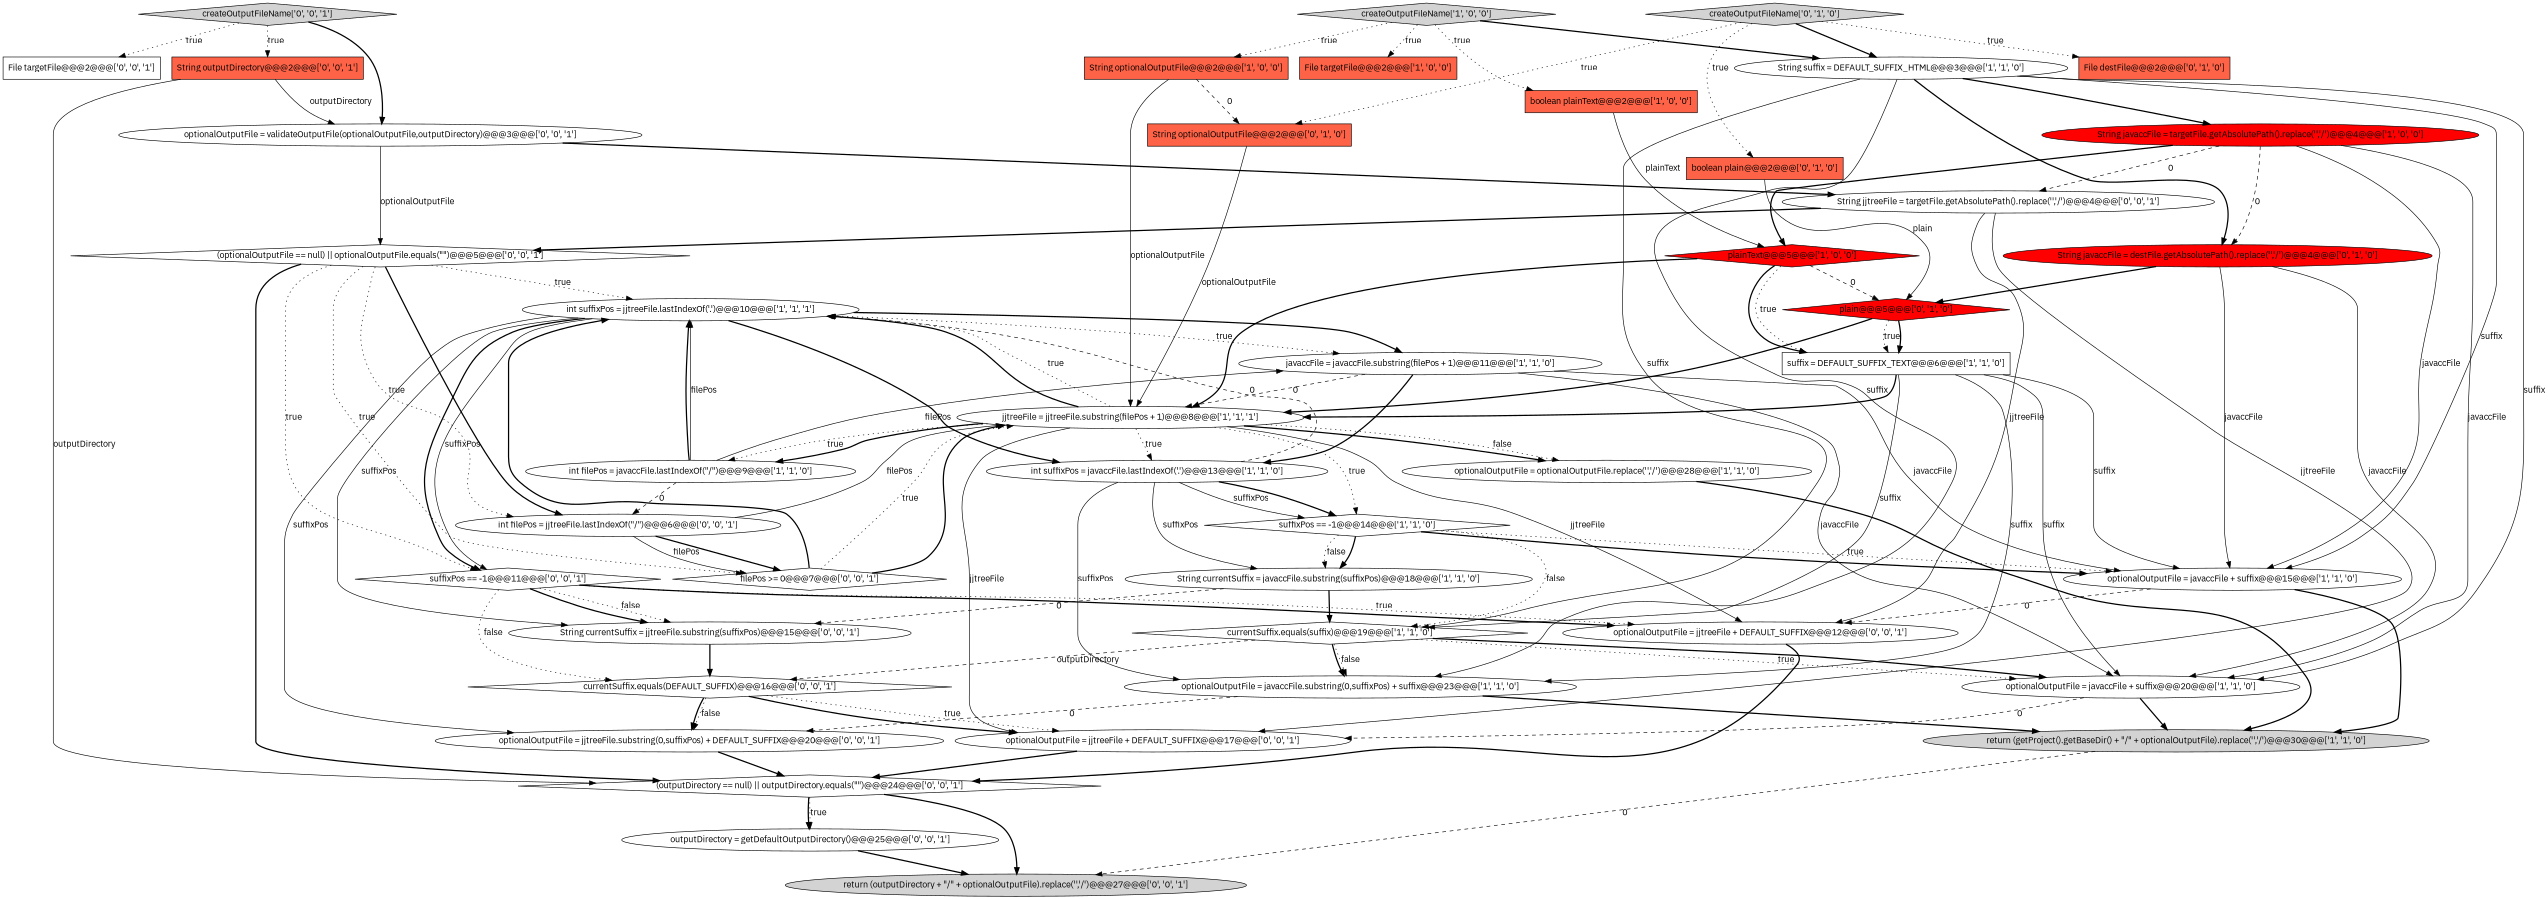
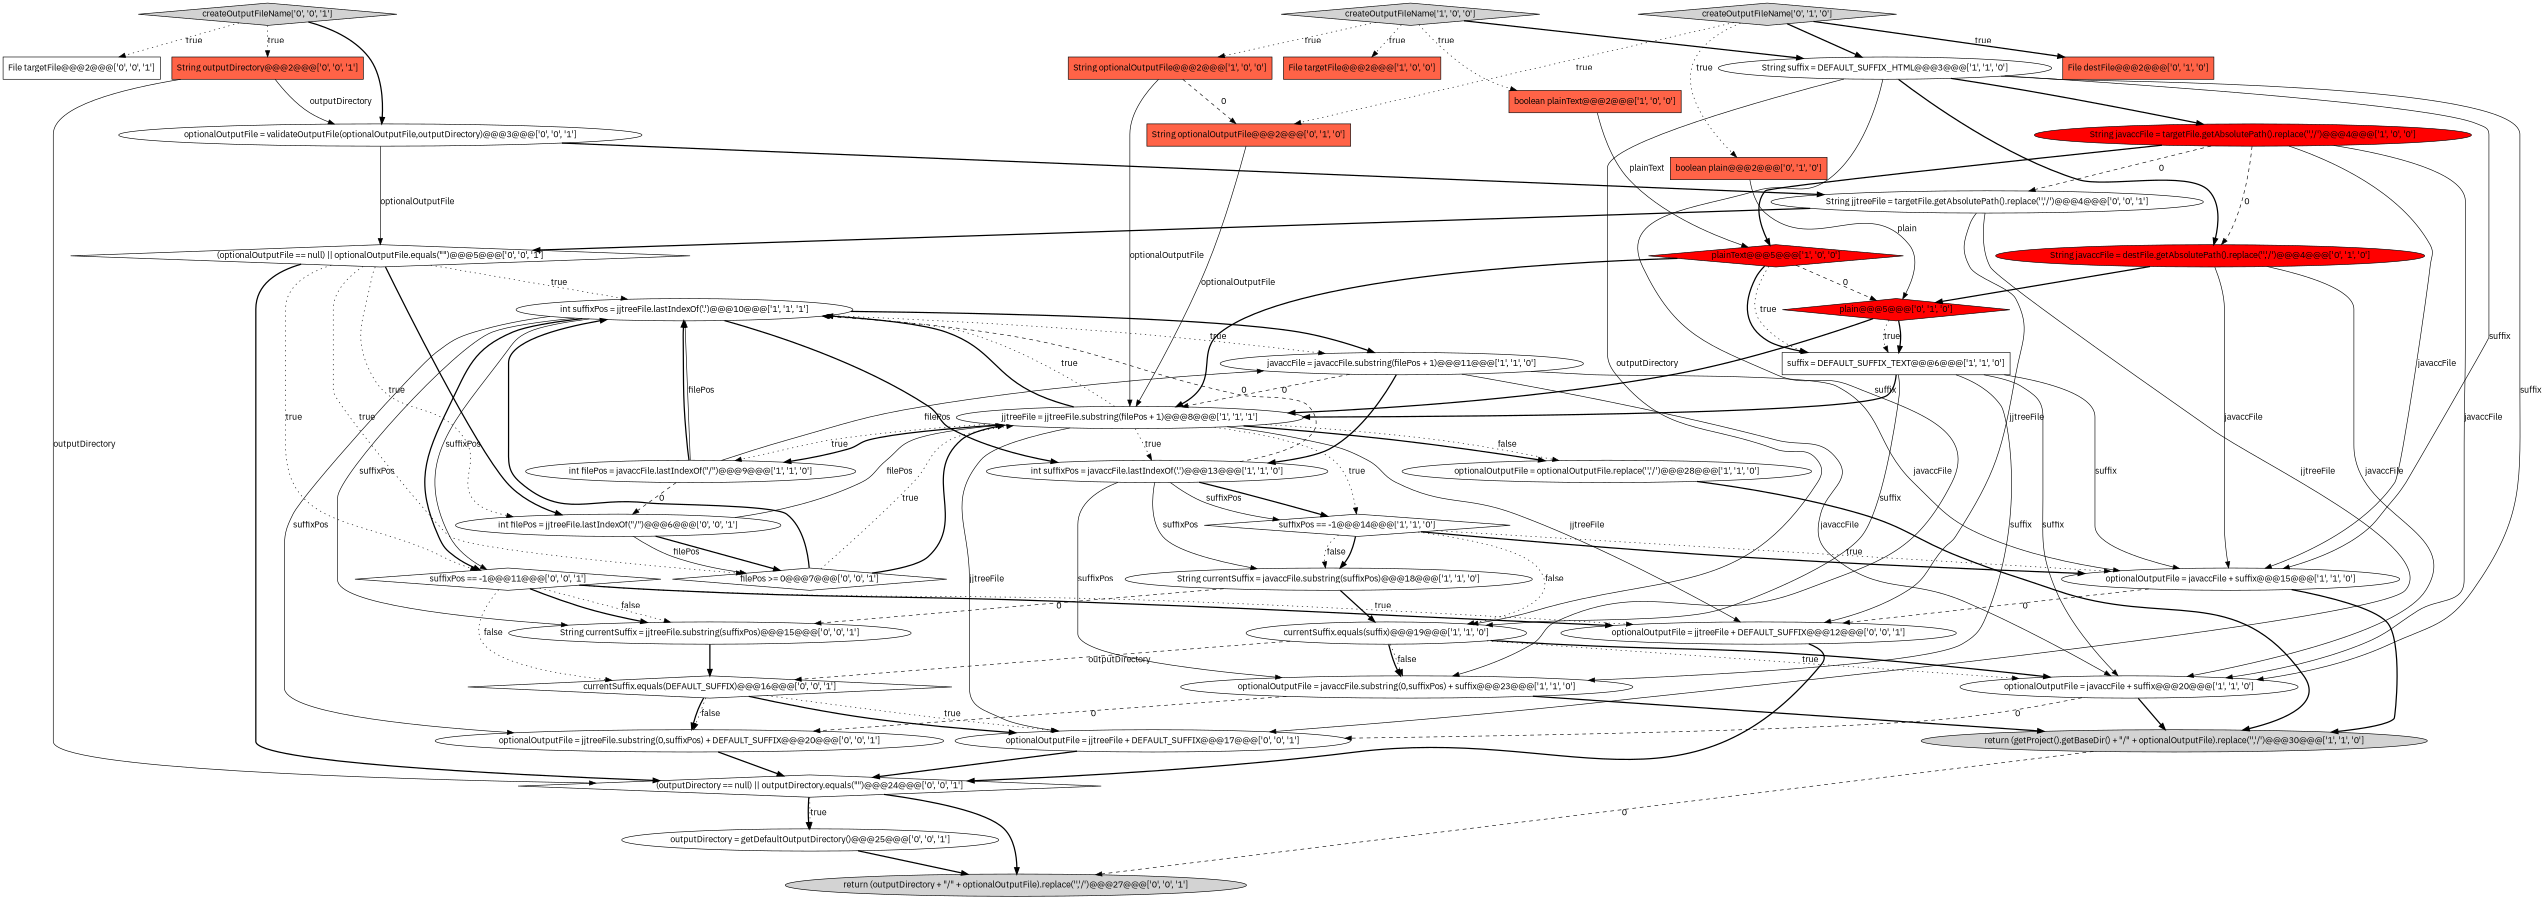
(1947, 39) -> (1936, 39)
(1658, 364) -> (1647, 364)
(1330, 633) -> (1386, 633)
